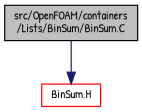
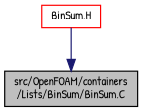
(71, 56) -> (71, 43)
